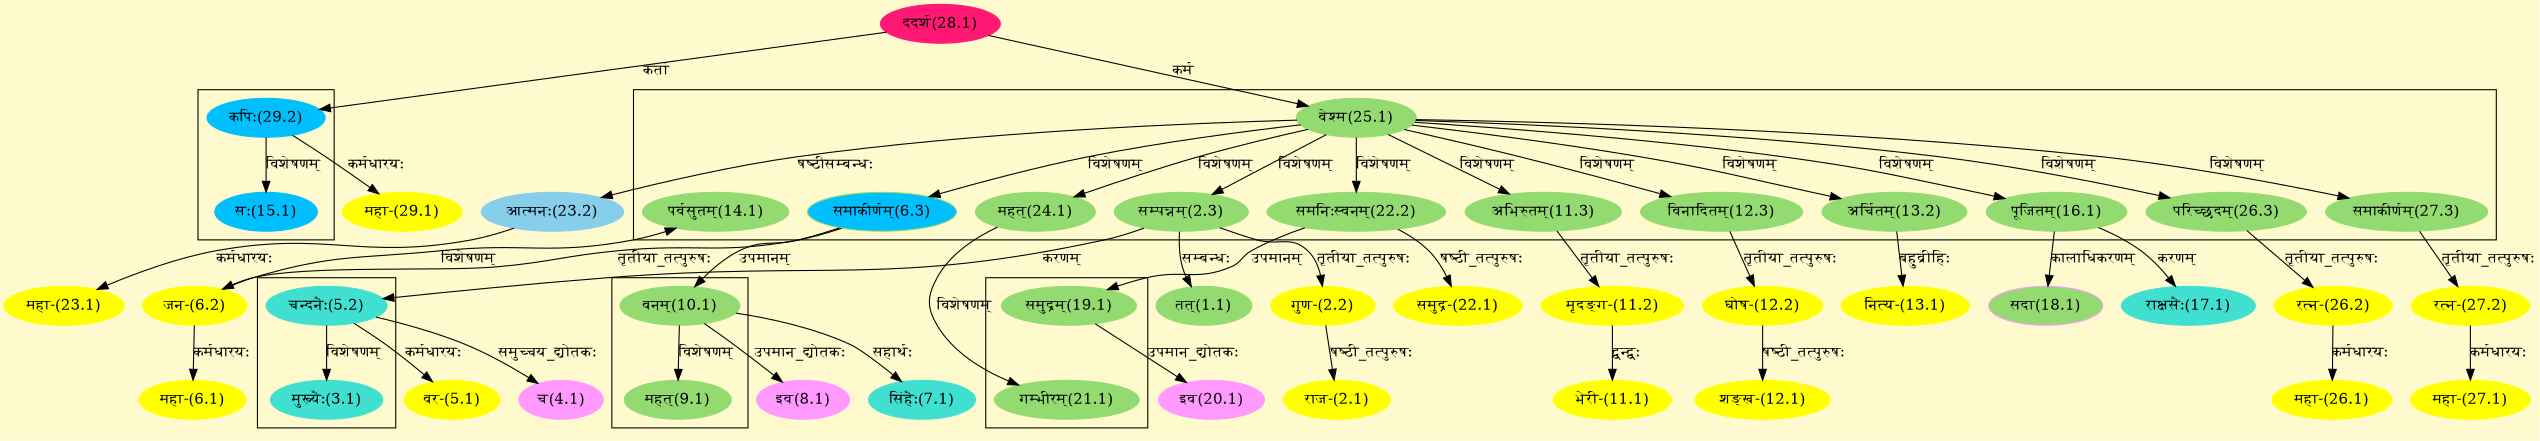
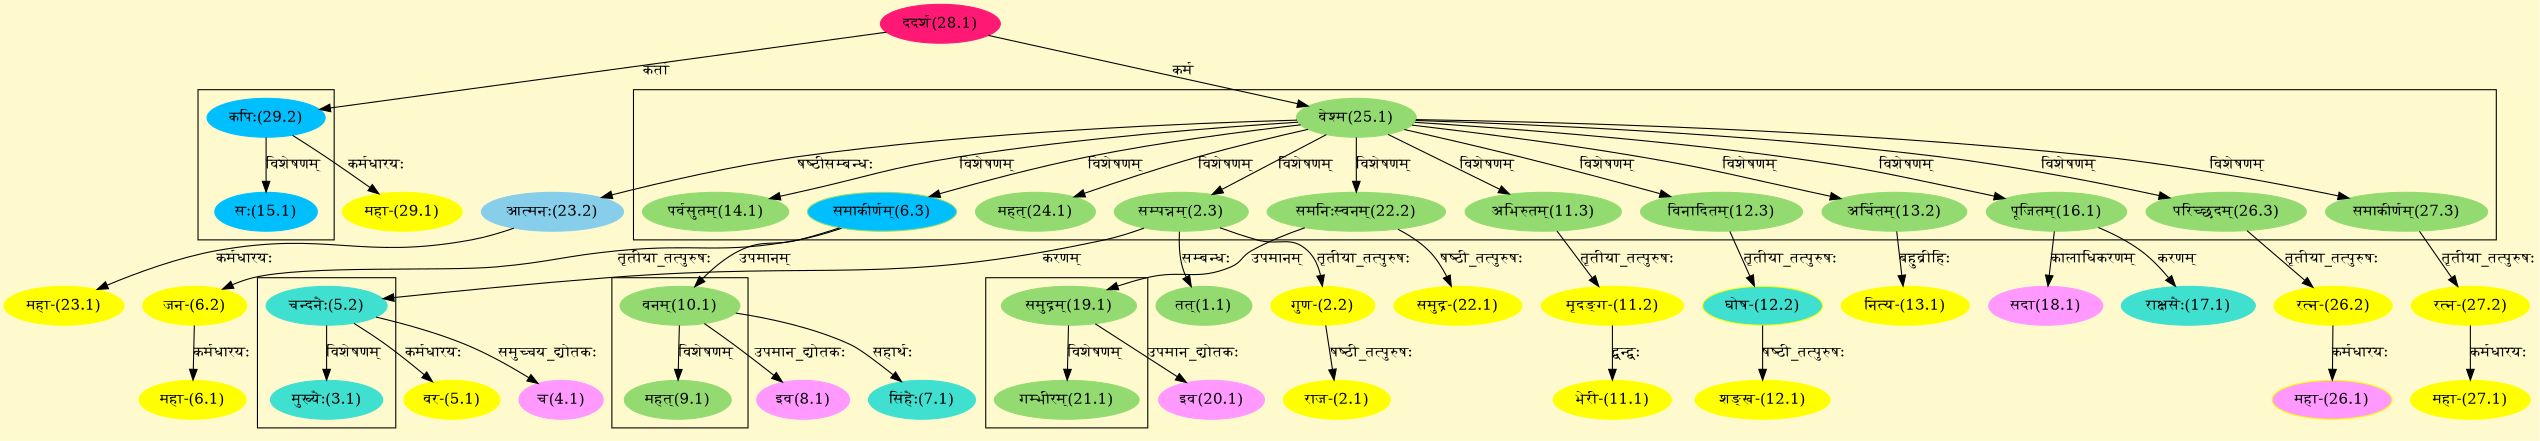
(443, 251) -> (1037, 146)
(1763, 306) -> (1763, 306)
(2046, 306) -> (2046, 306)
(930, 308) -> (1068, 347)
(2332, 400) -> (2332, 400)
